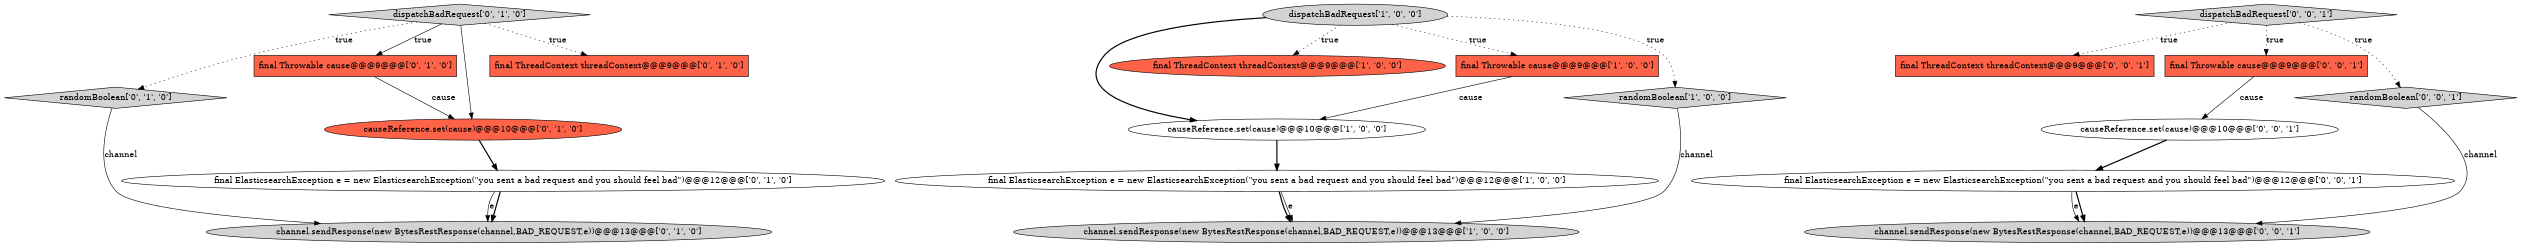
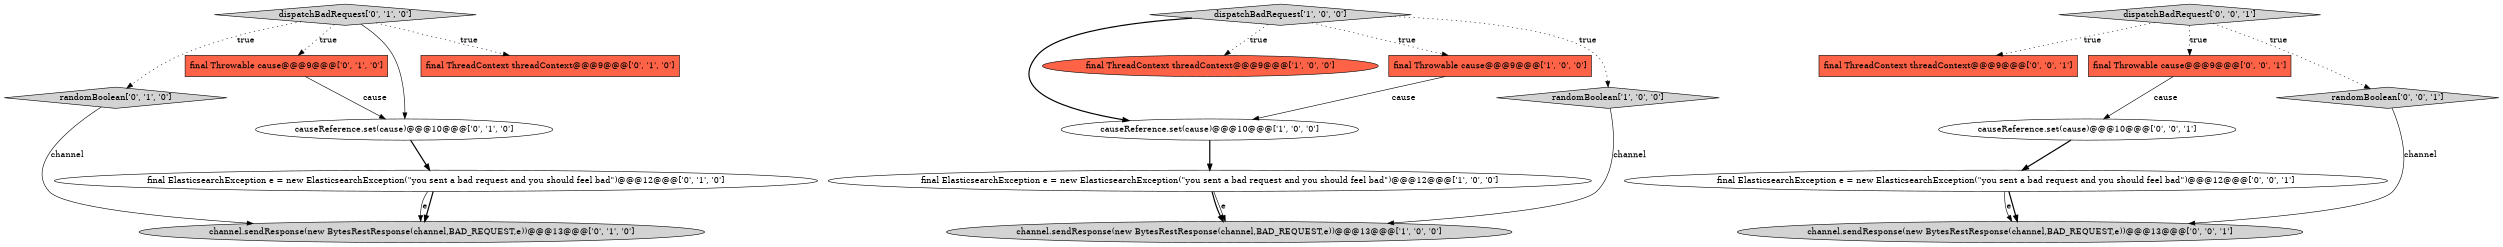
(1355, 15) -> (1280, 15)
(412, 38) -> (319, 38)
(473, 130) -> (404, 130)
